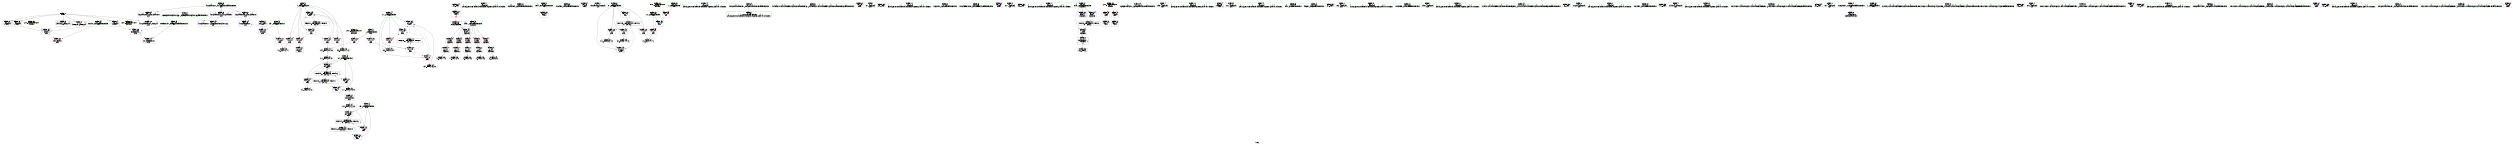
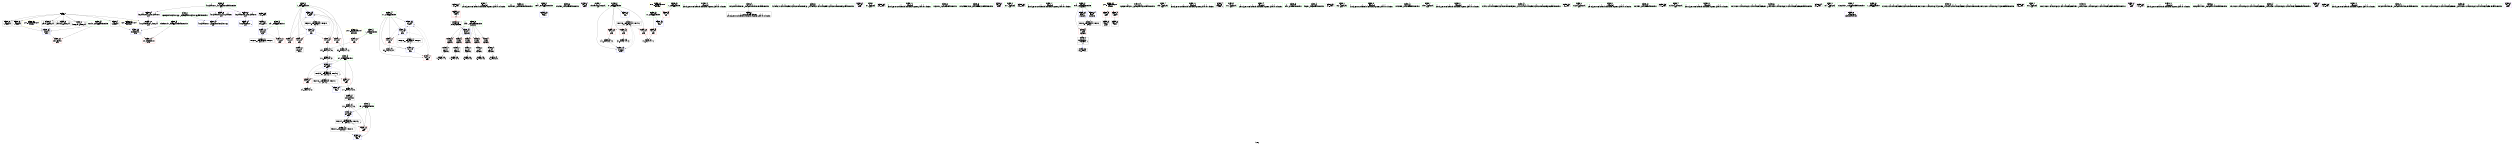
none -> (263, 14)
none -> (48, 23)
(1106, 25) -> (1106, 25)
none -> (262, 41)
(371, 41) -> none
(284, 50) -> none
(430, 66) -> none
